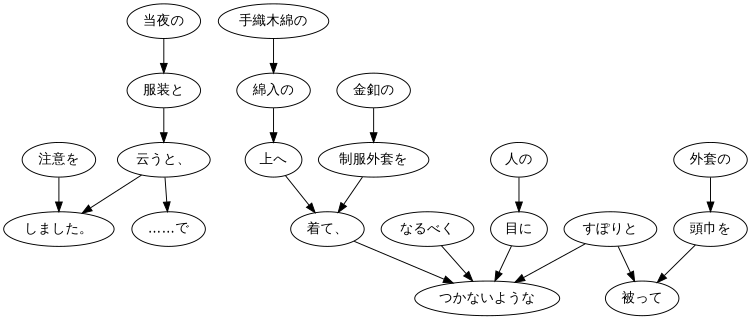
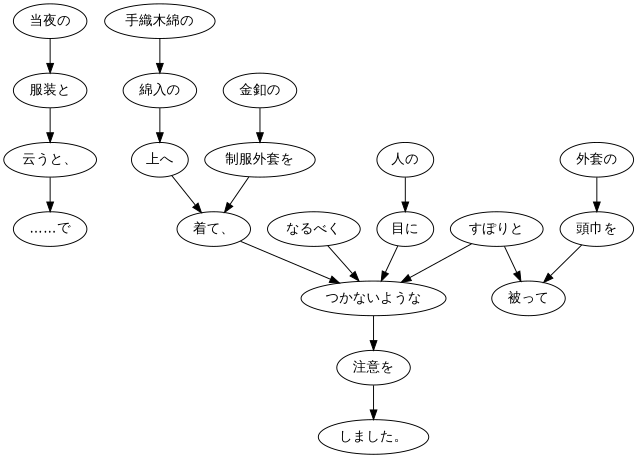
(116, 191) -> none
none -> (374, 328)
